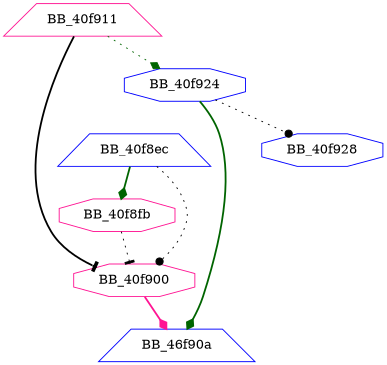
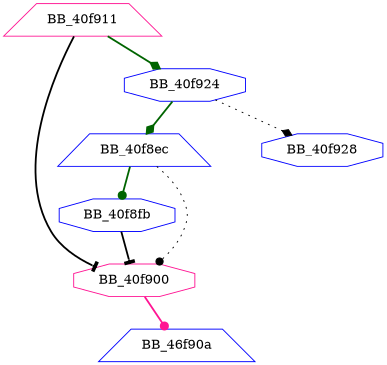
(129, 50) -> (129, 50)
(250, 116) -> (250, 116)
(127, 179) -> (127, 179)
(223, 210) -> (163, 113)
(117, 215) -> (117, 215)
(125, 246) -> (125, 246)
(154, 310) -> (154, 310)
